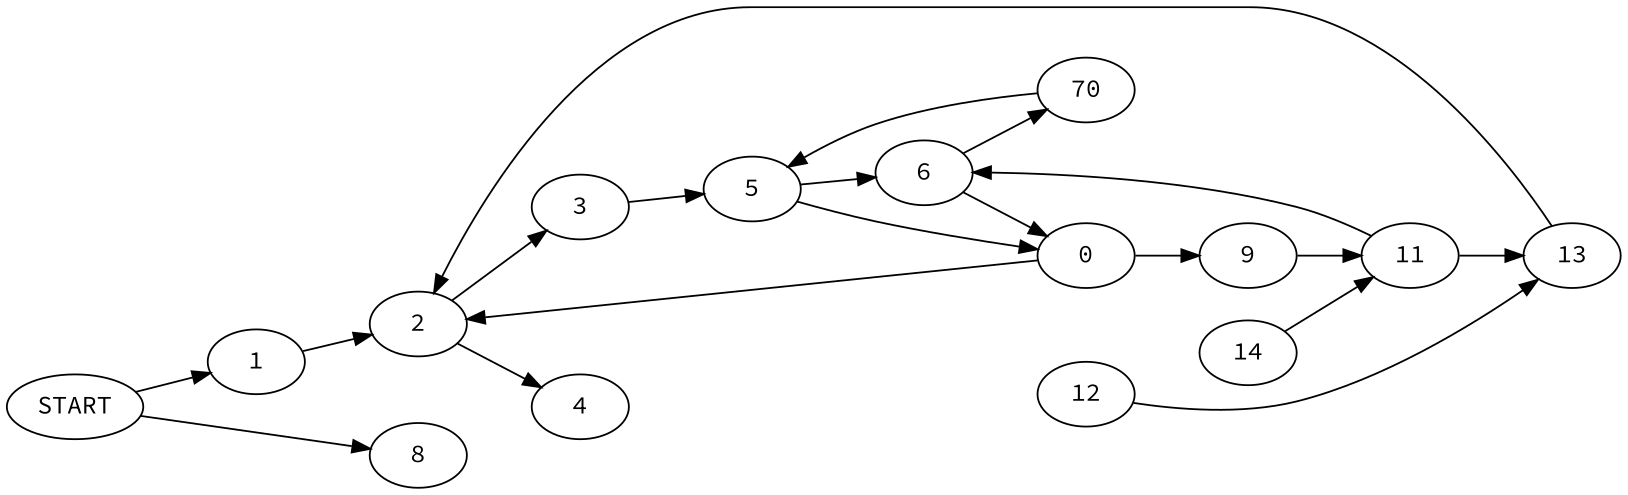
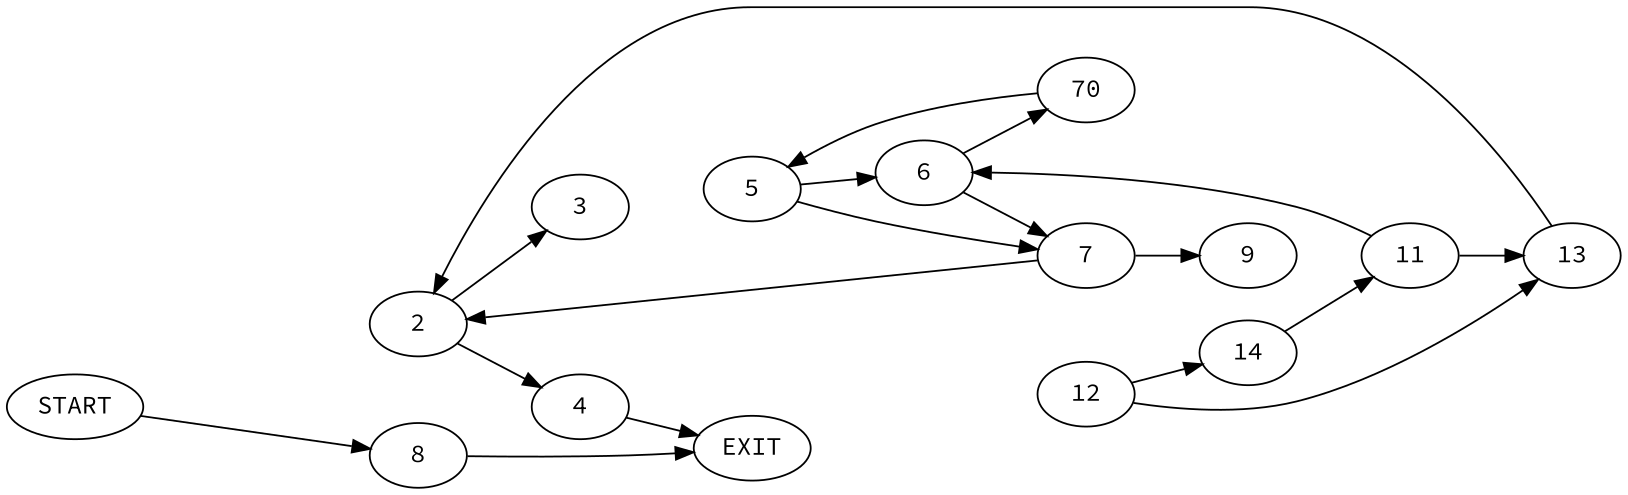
(657, 199) -> none
(1086, 256) -> (1086, 256)
(1320, 256) -> none
(256, 362) -> none
none -> (1158, 376)
none -> (752, 448)
